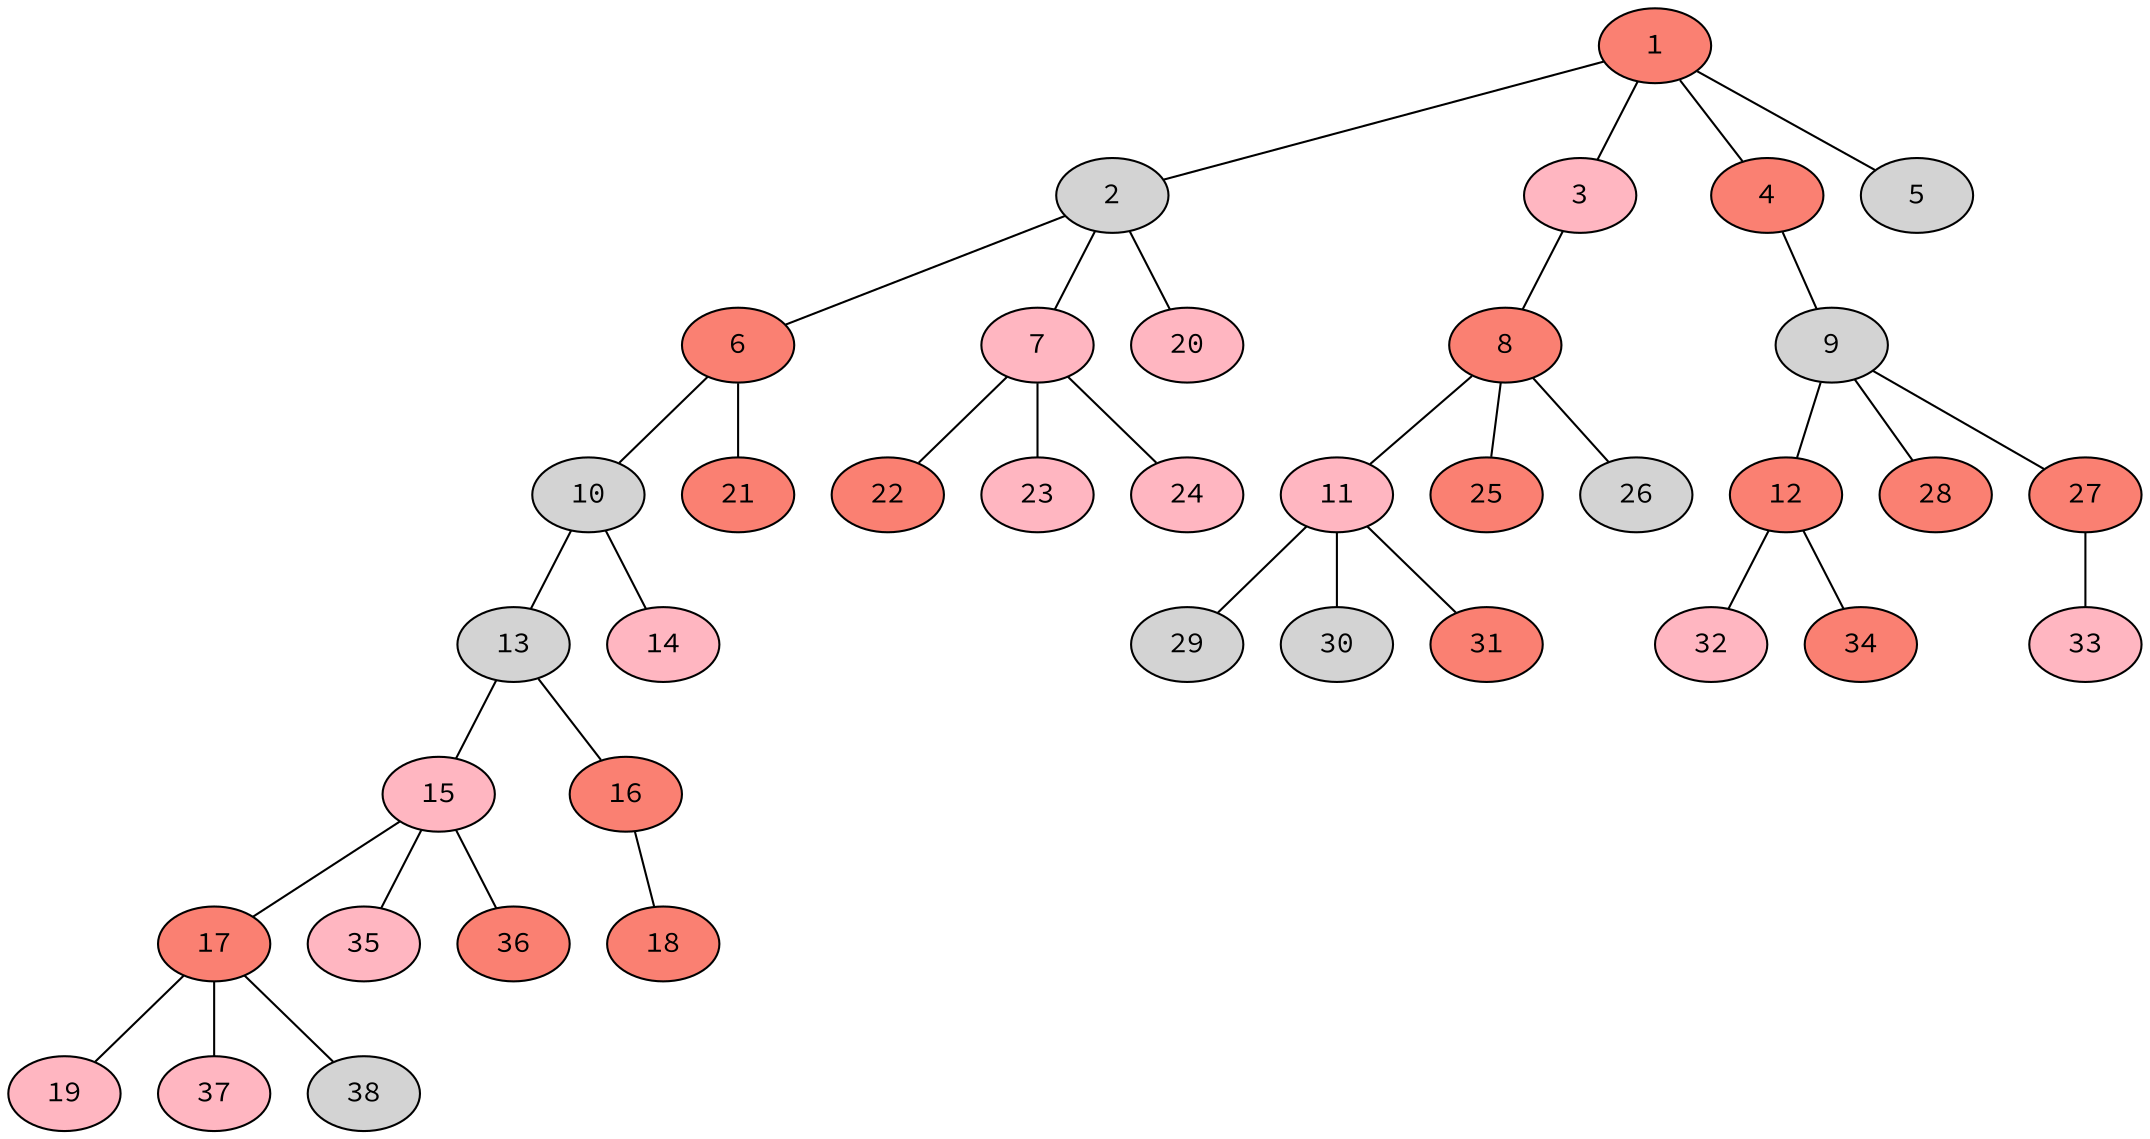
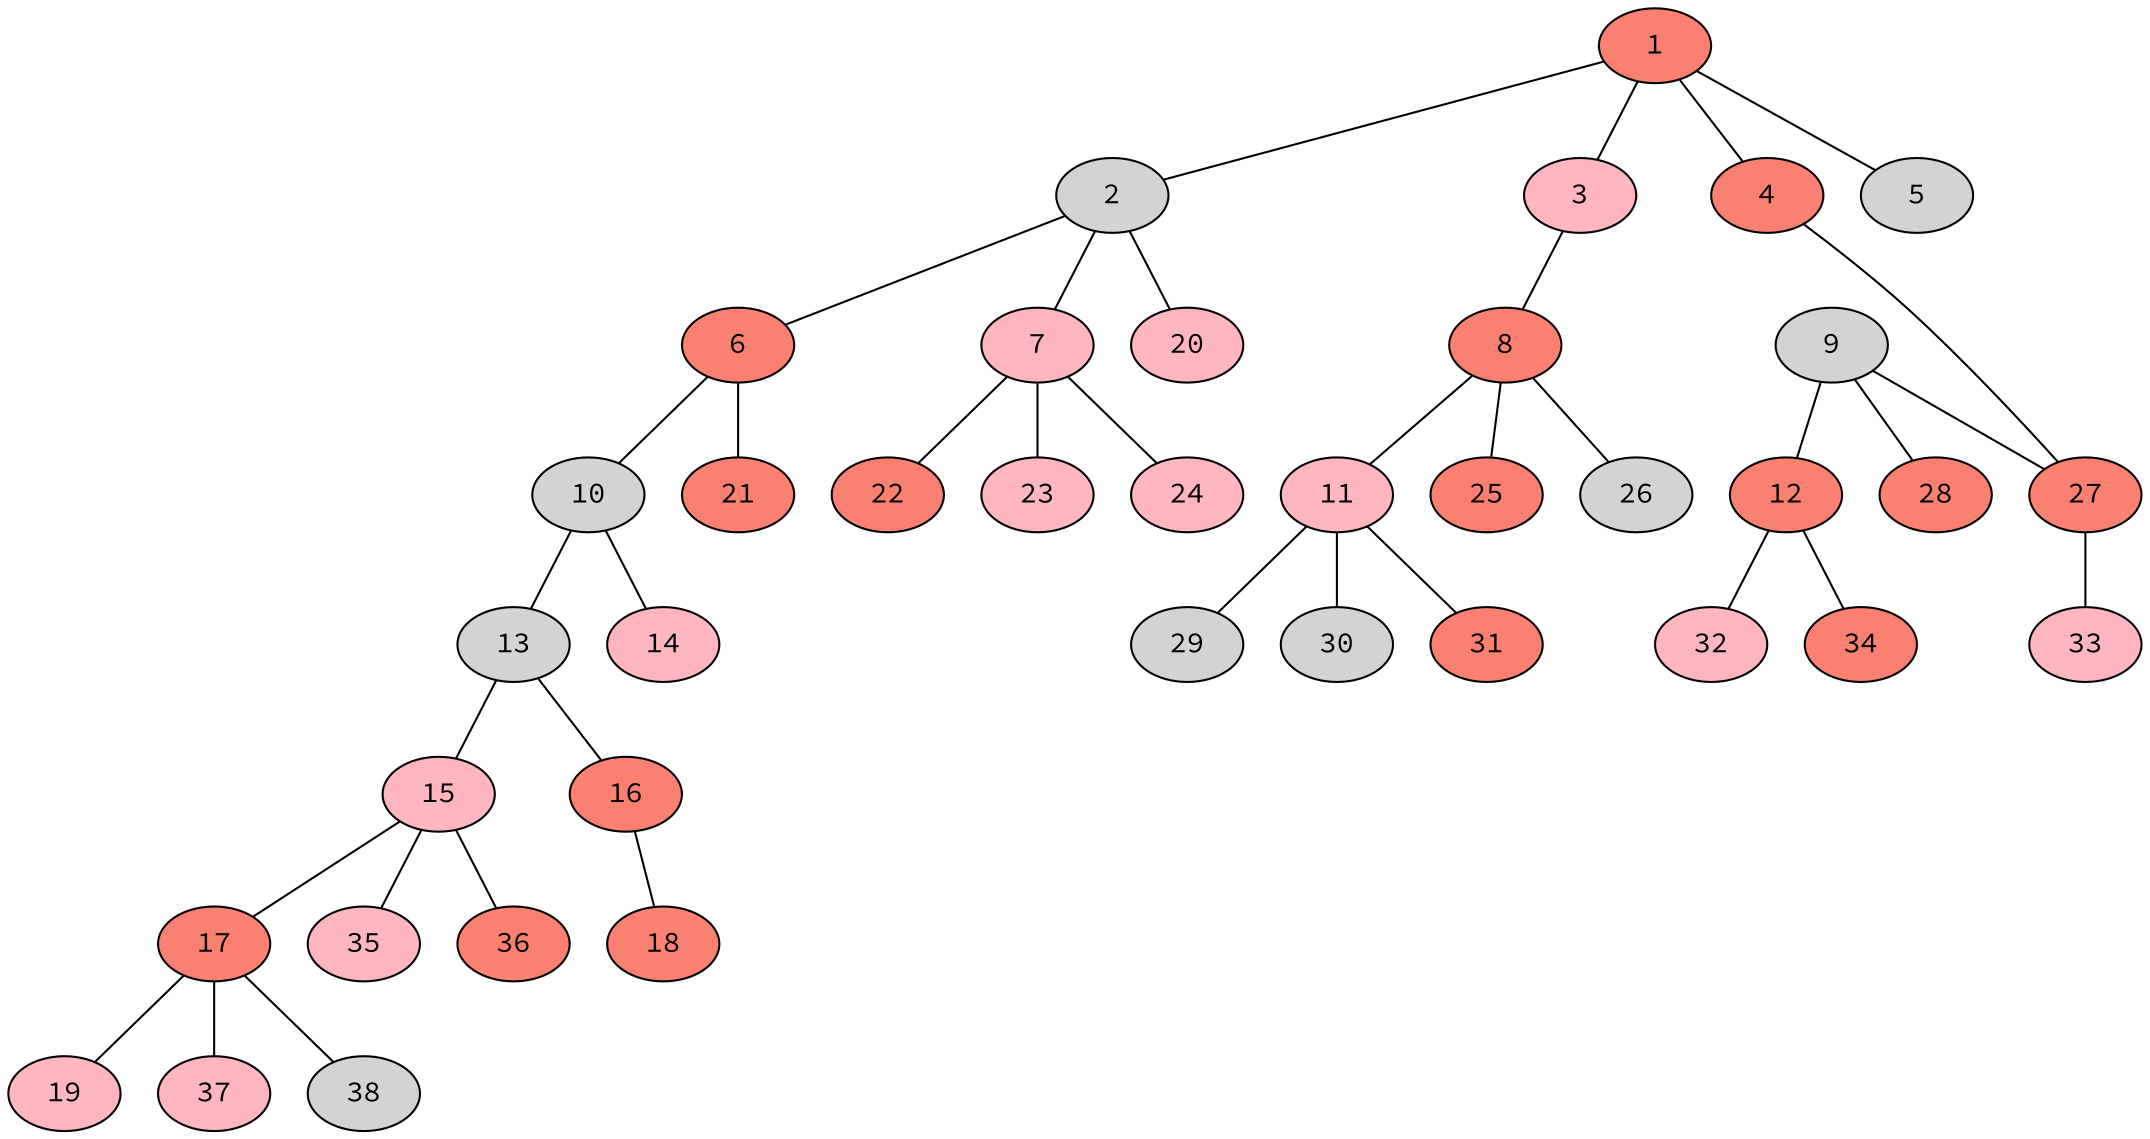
(1800, 270) -> (1937, 336)
